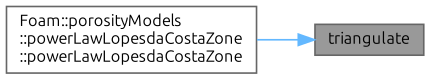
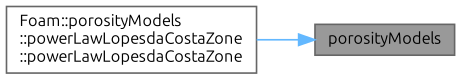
(369, 40) -> (385, 40)
